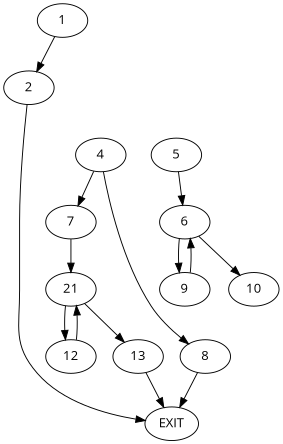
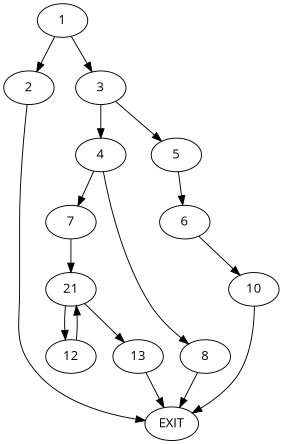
none -> (101, 88)
(185, 289) -> none
none -> (243, 366)
